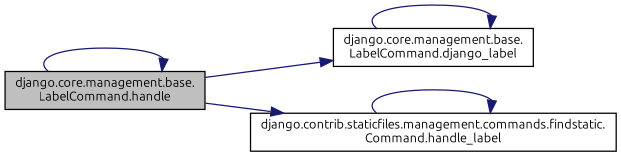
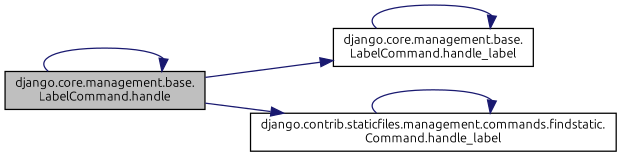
(433, 47) -> (433, 47)
